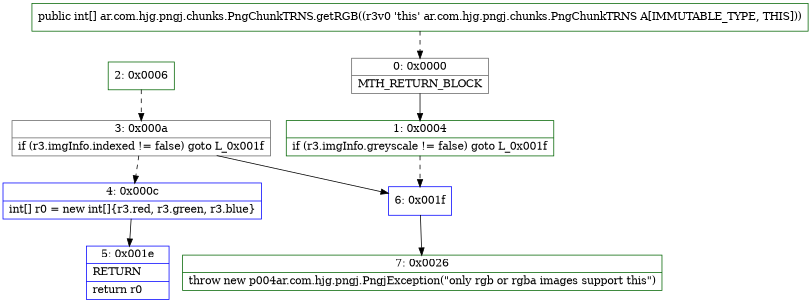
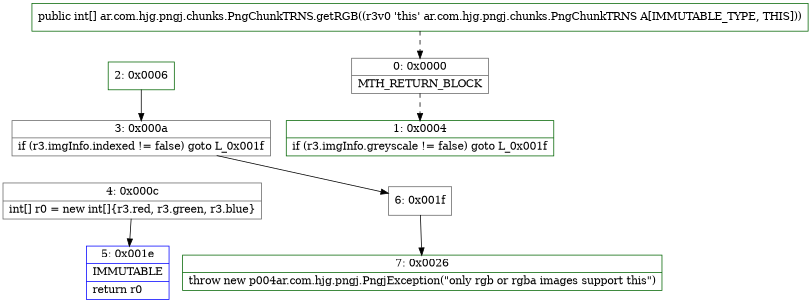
(141, 101) -> (141, 101)
(420, 103) -> (420, 103)
(137, 166) -> none
(420, 168) -> none
(132, 201) -> (132, 201)
(420, 201) -> (420, 201)
(117, 272) -> (128, 272)
